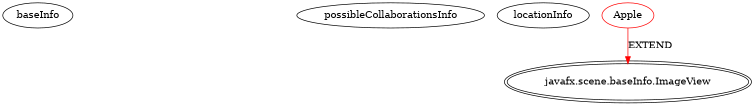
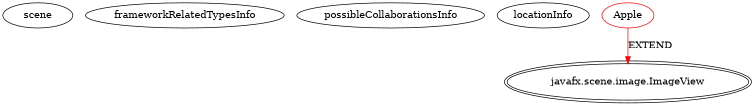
(38, 15) -> (38, 15)
none -> (185, 15)
(628, 82) -> (628, 82)
